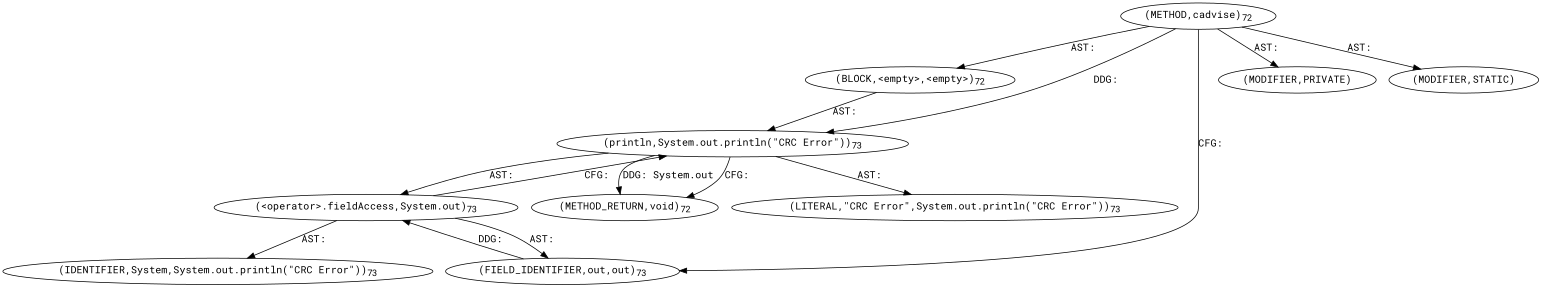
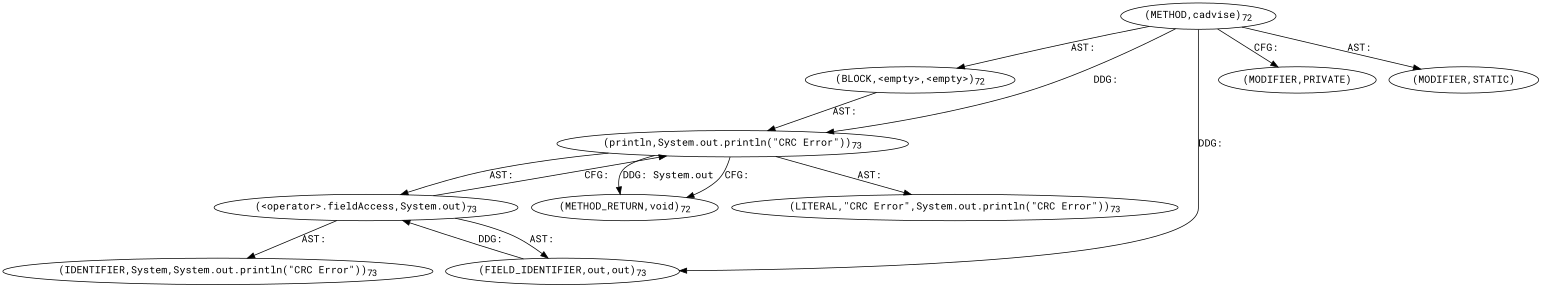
(1269, 48) -> (1269, 48)
(1214, 144) -> (1214, 144)
